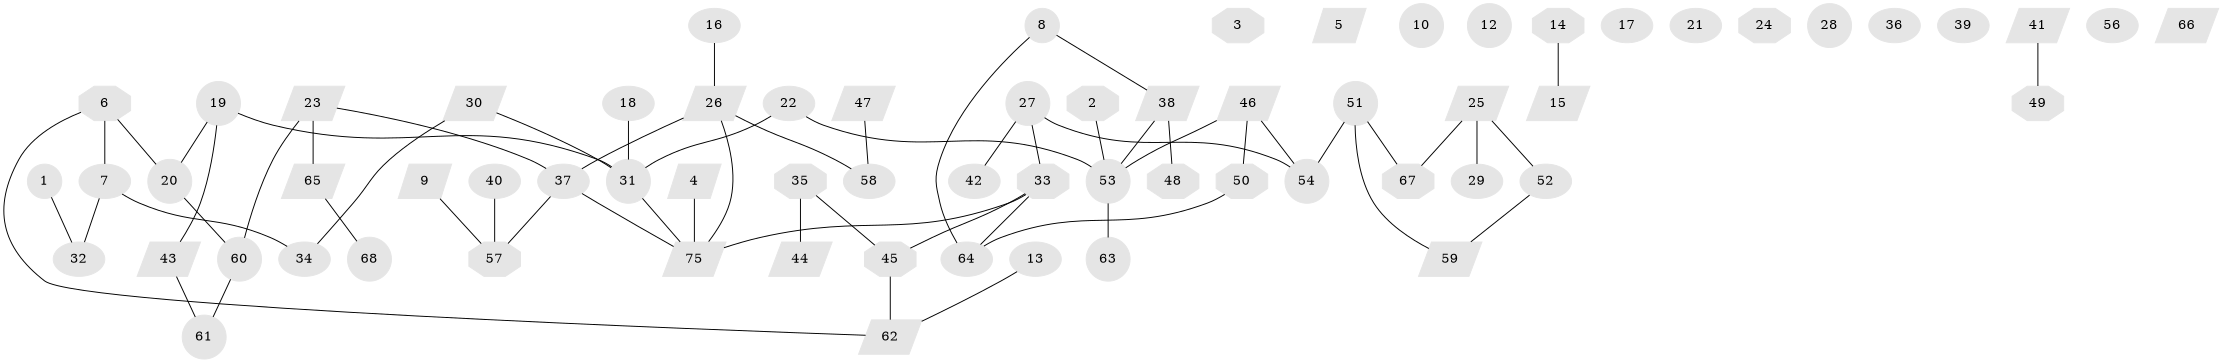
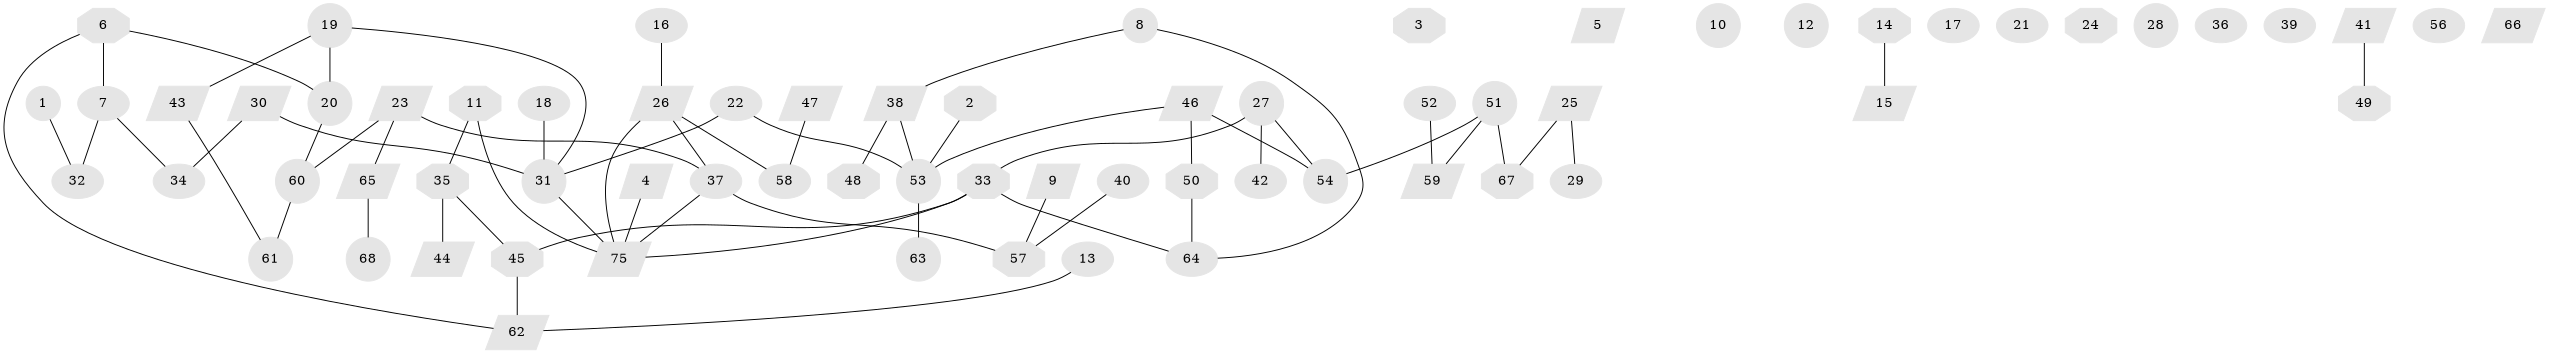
none -> (475, 103)
(1512, 144) -> none
